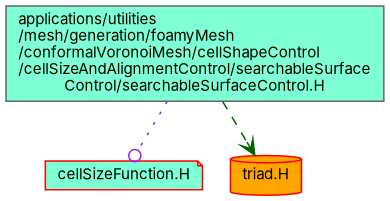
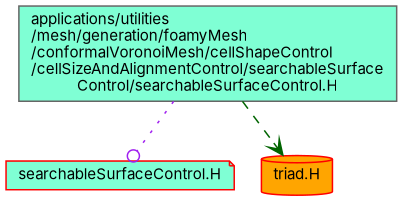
(124, 175) -> (120, 175)
